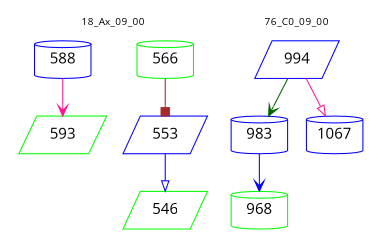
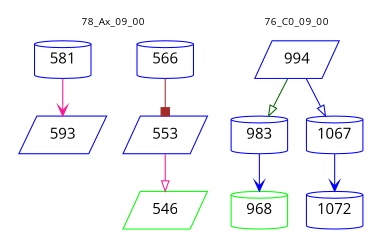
(113, 22) -> (113, 22)
(63, 60) -> (63, 60)
(165, 60) -> (165, 60)
(281, 93) -> (281, 93)
(313, 93) -> (313, 93)
(63, 135) -> (63, 135)
(165, 167) -> (165, 167)
none -> (335, 210)
